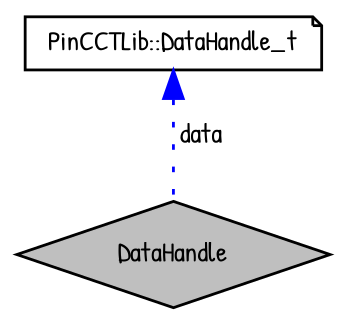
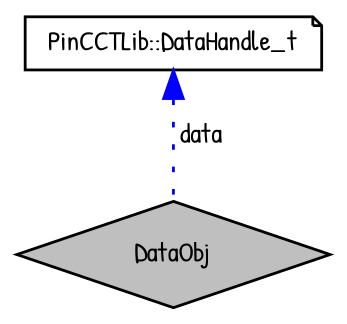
(173, 255) -> (173, 255)
